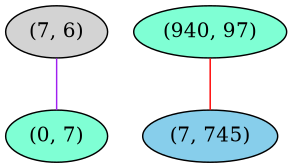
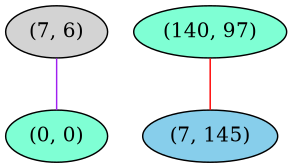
(210, 32) -> (210, 32)
(57, 136) -> (57, 136)
(210, 136) -> (210, 136)
